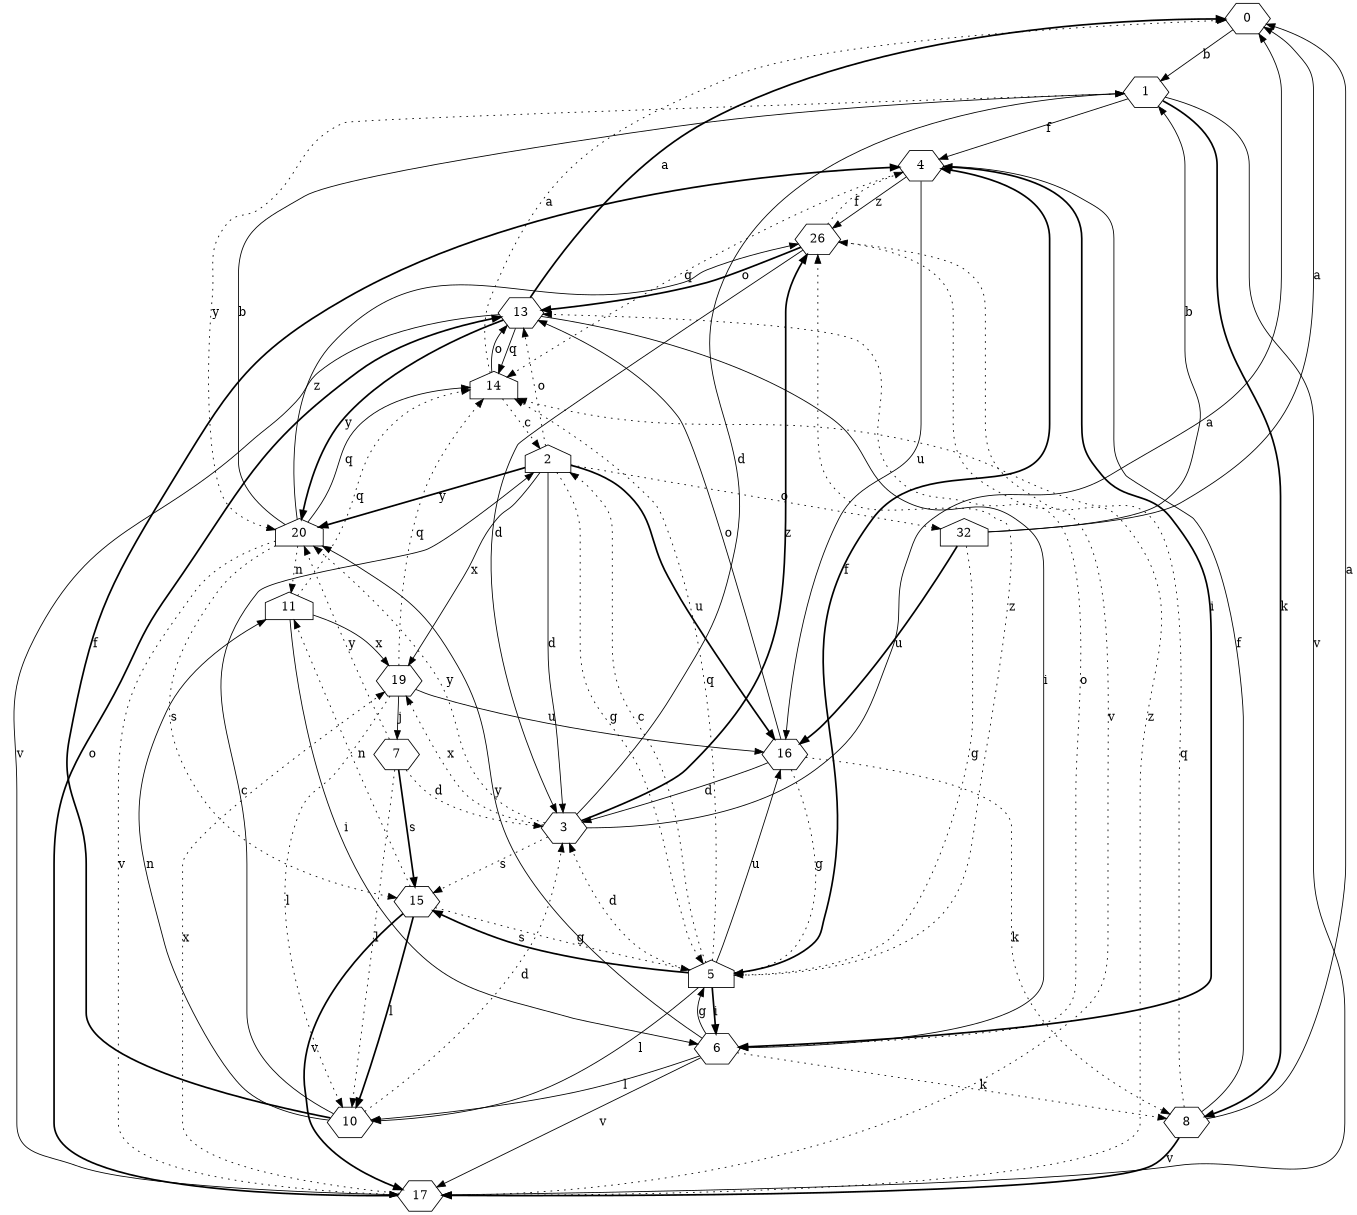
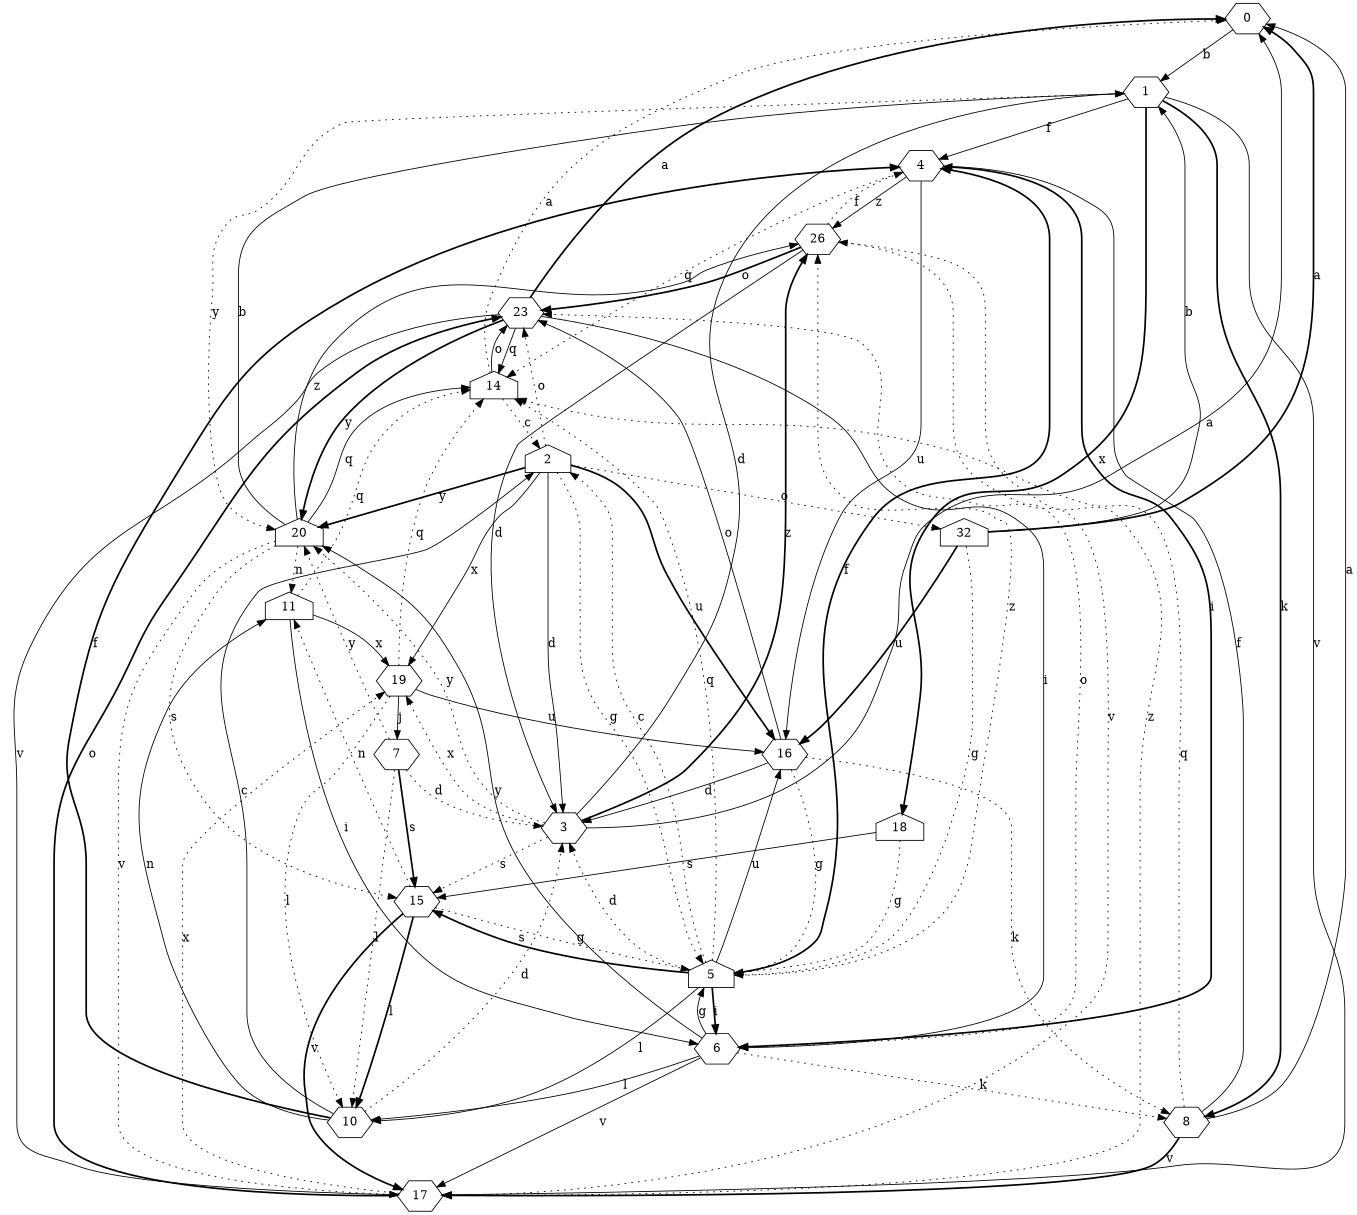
(521, 313) -> (521, 313)
(1291, 399) -> (1291, 399)
none -> (900, 828)
